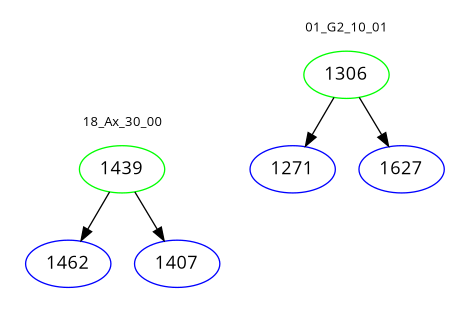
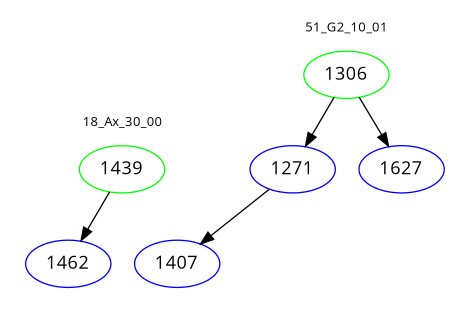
(347, 28) -> (347, 28)
(146, 211) -> (240, 212)
